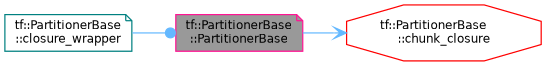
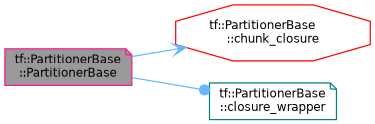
(149, 33) -> (166, 83)
